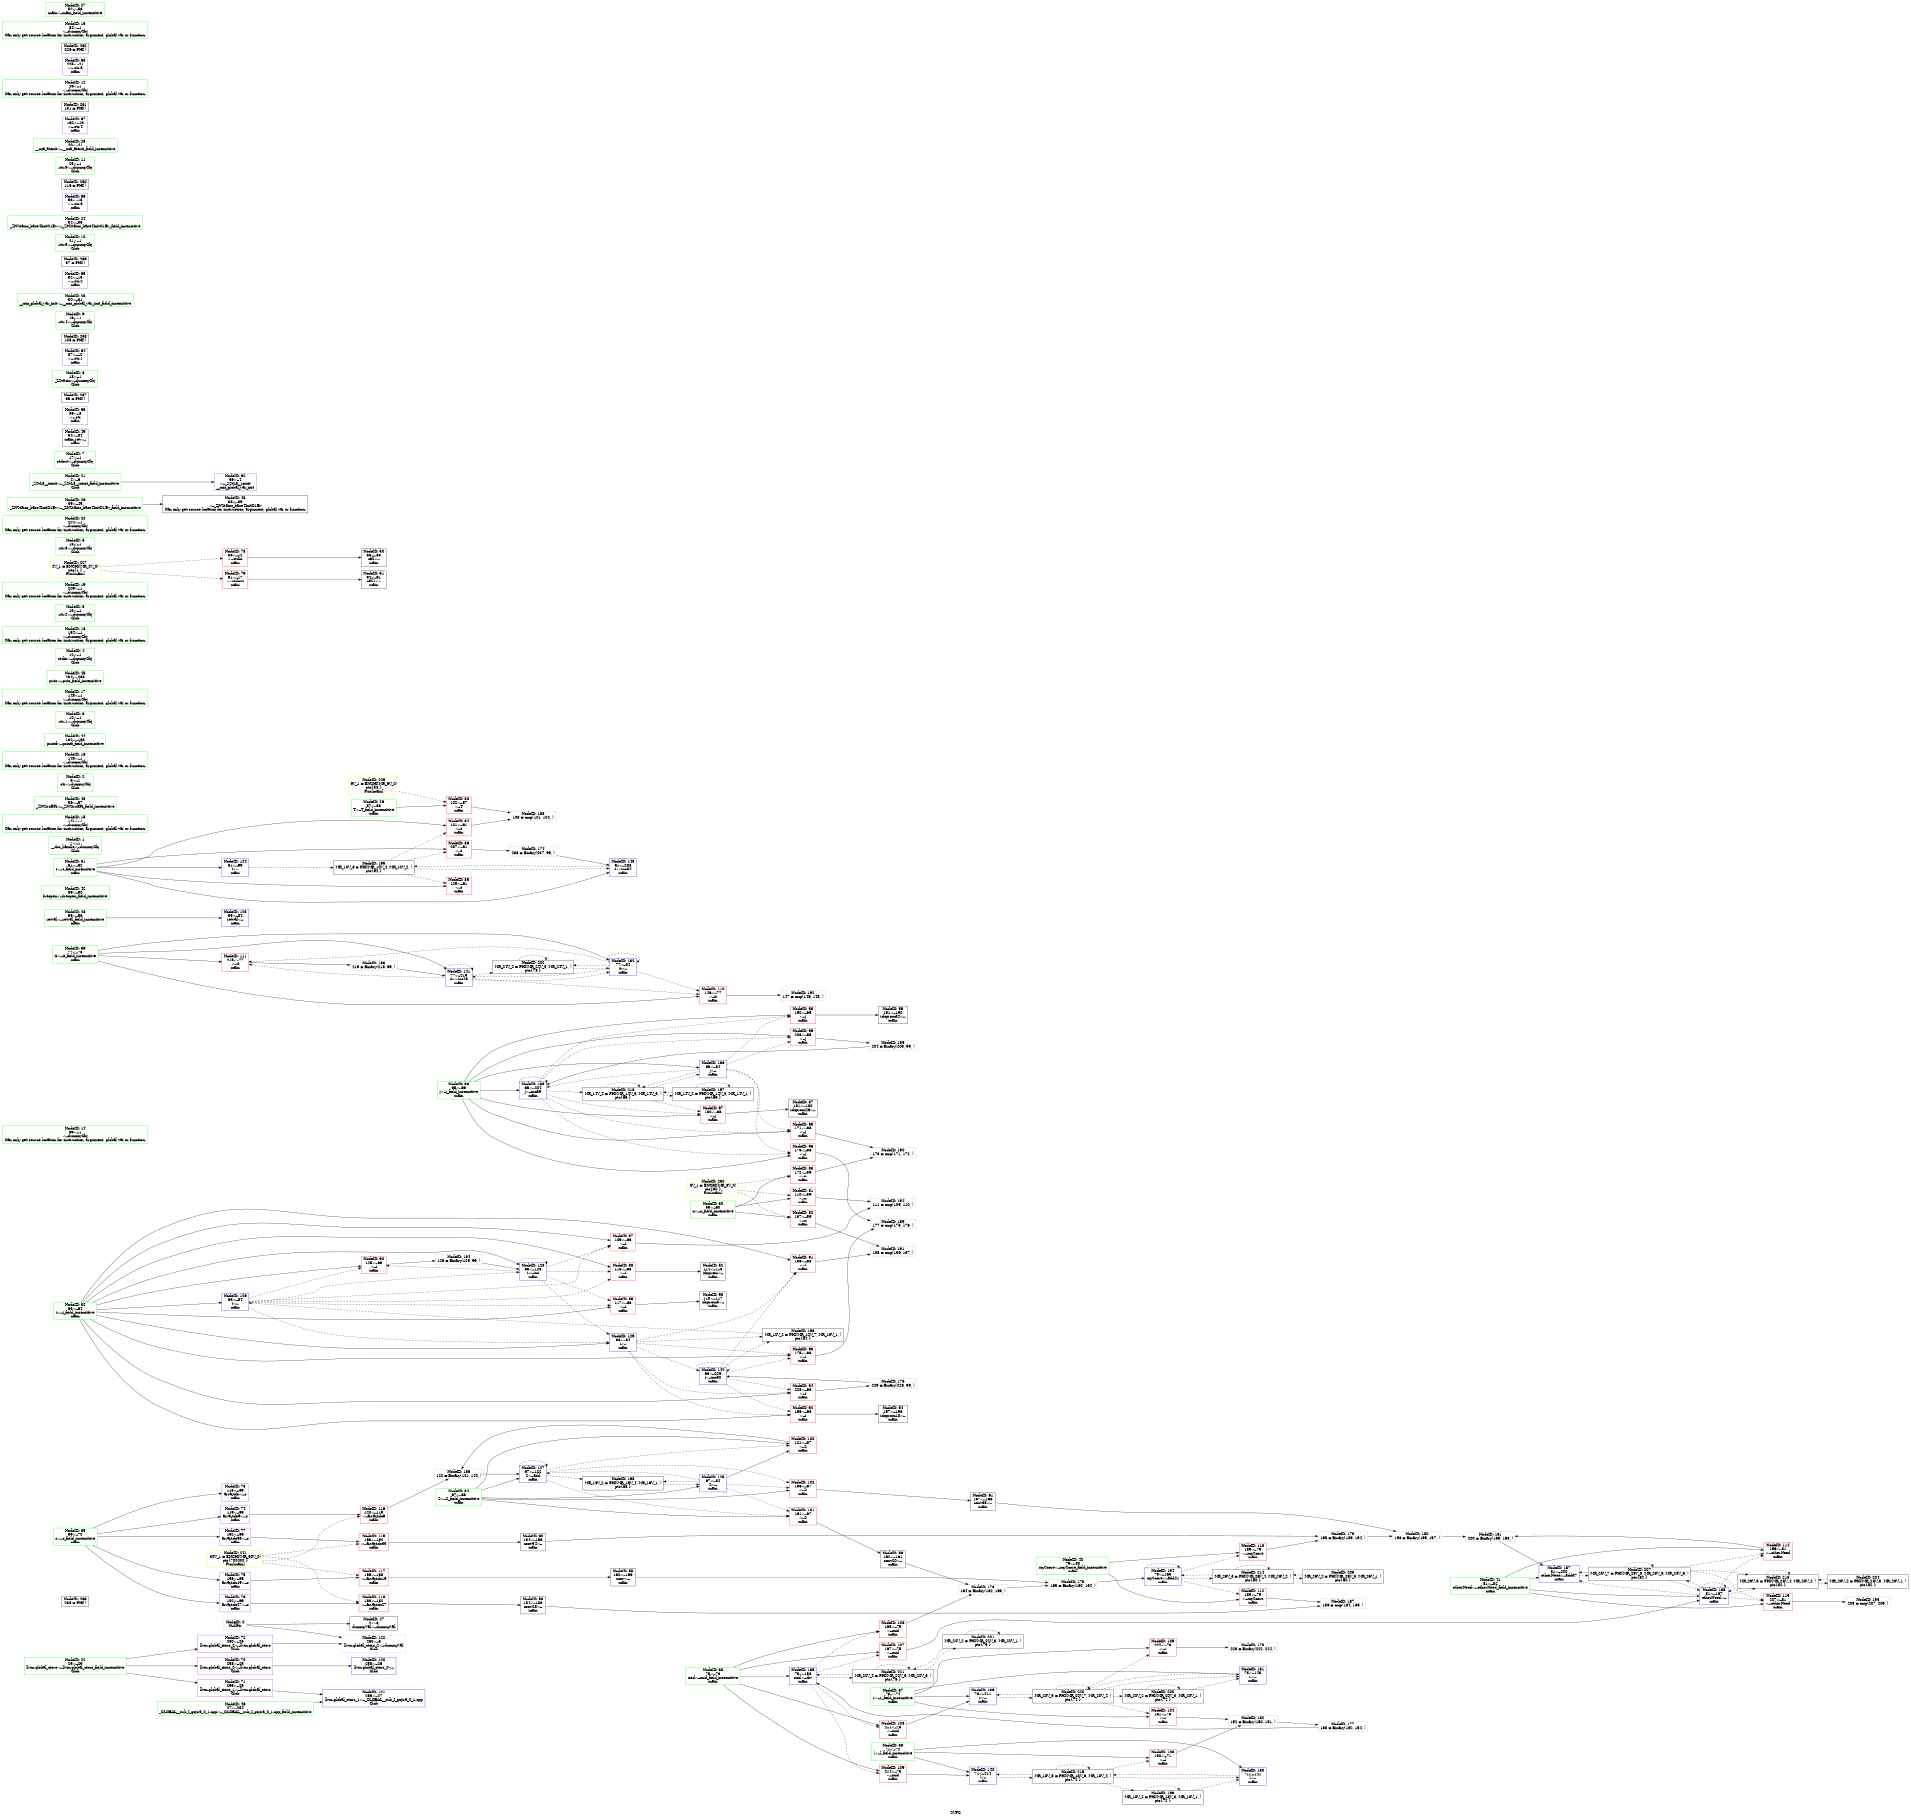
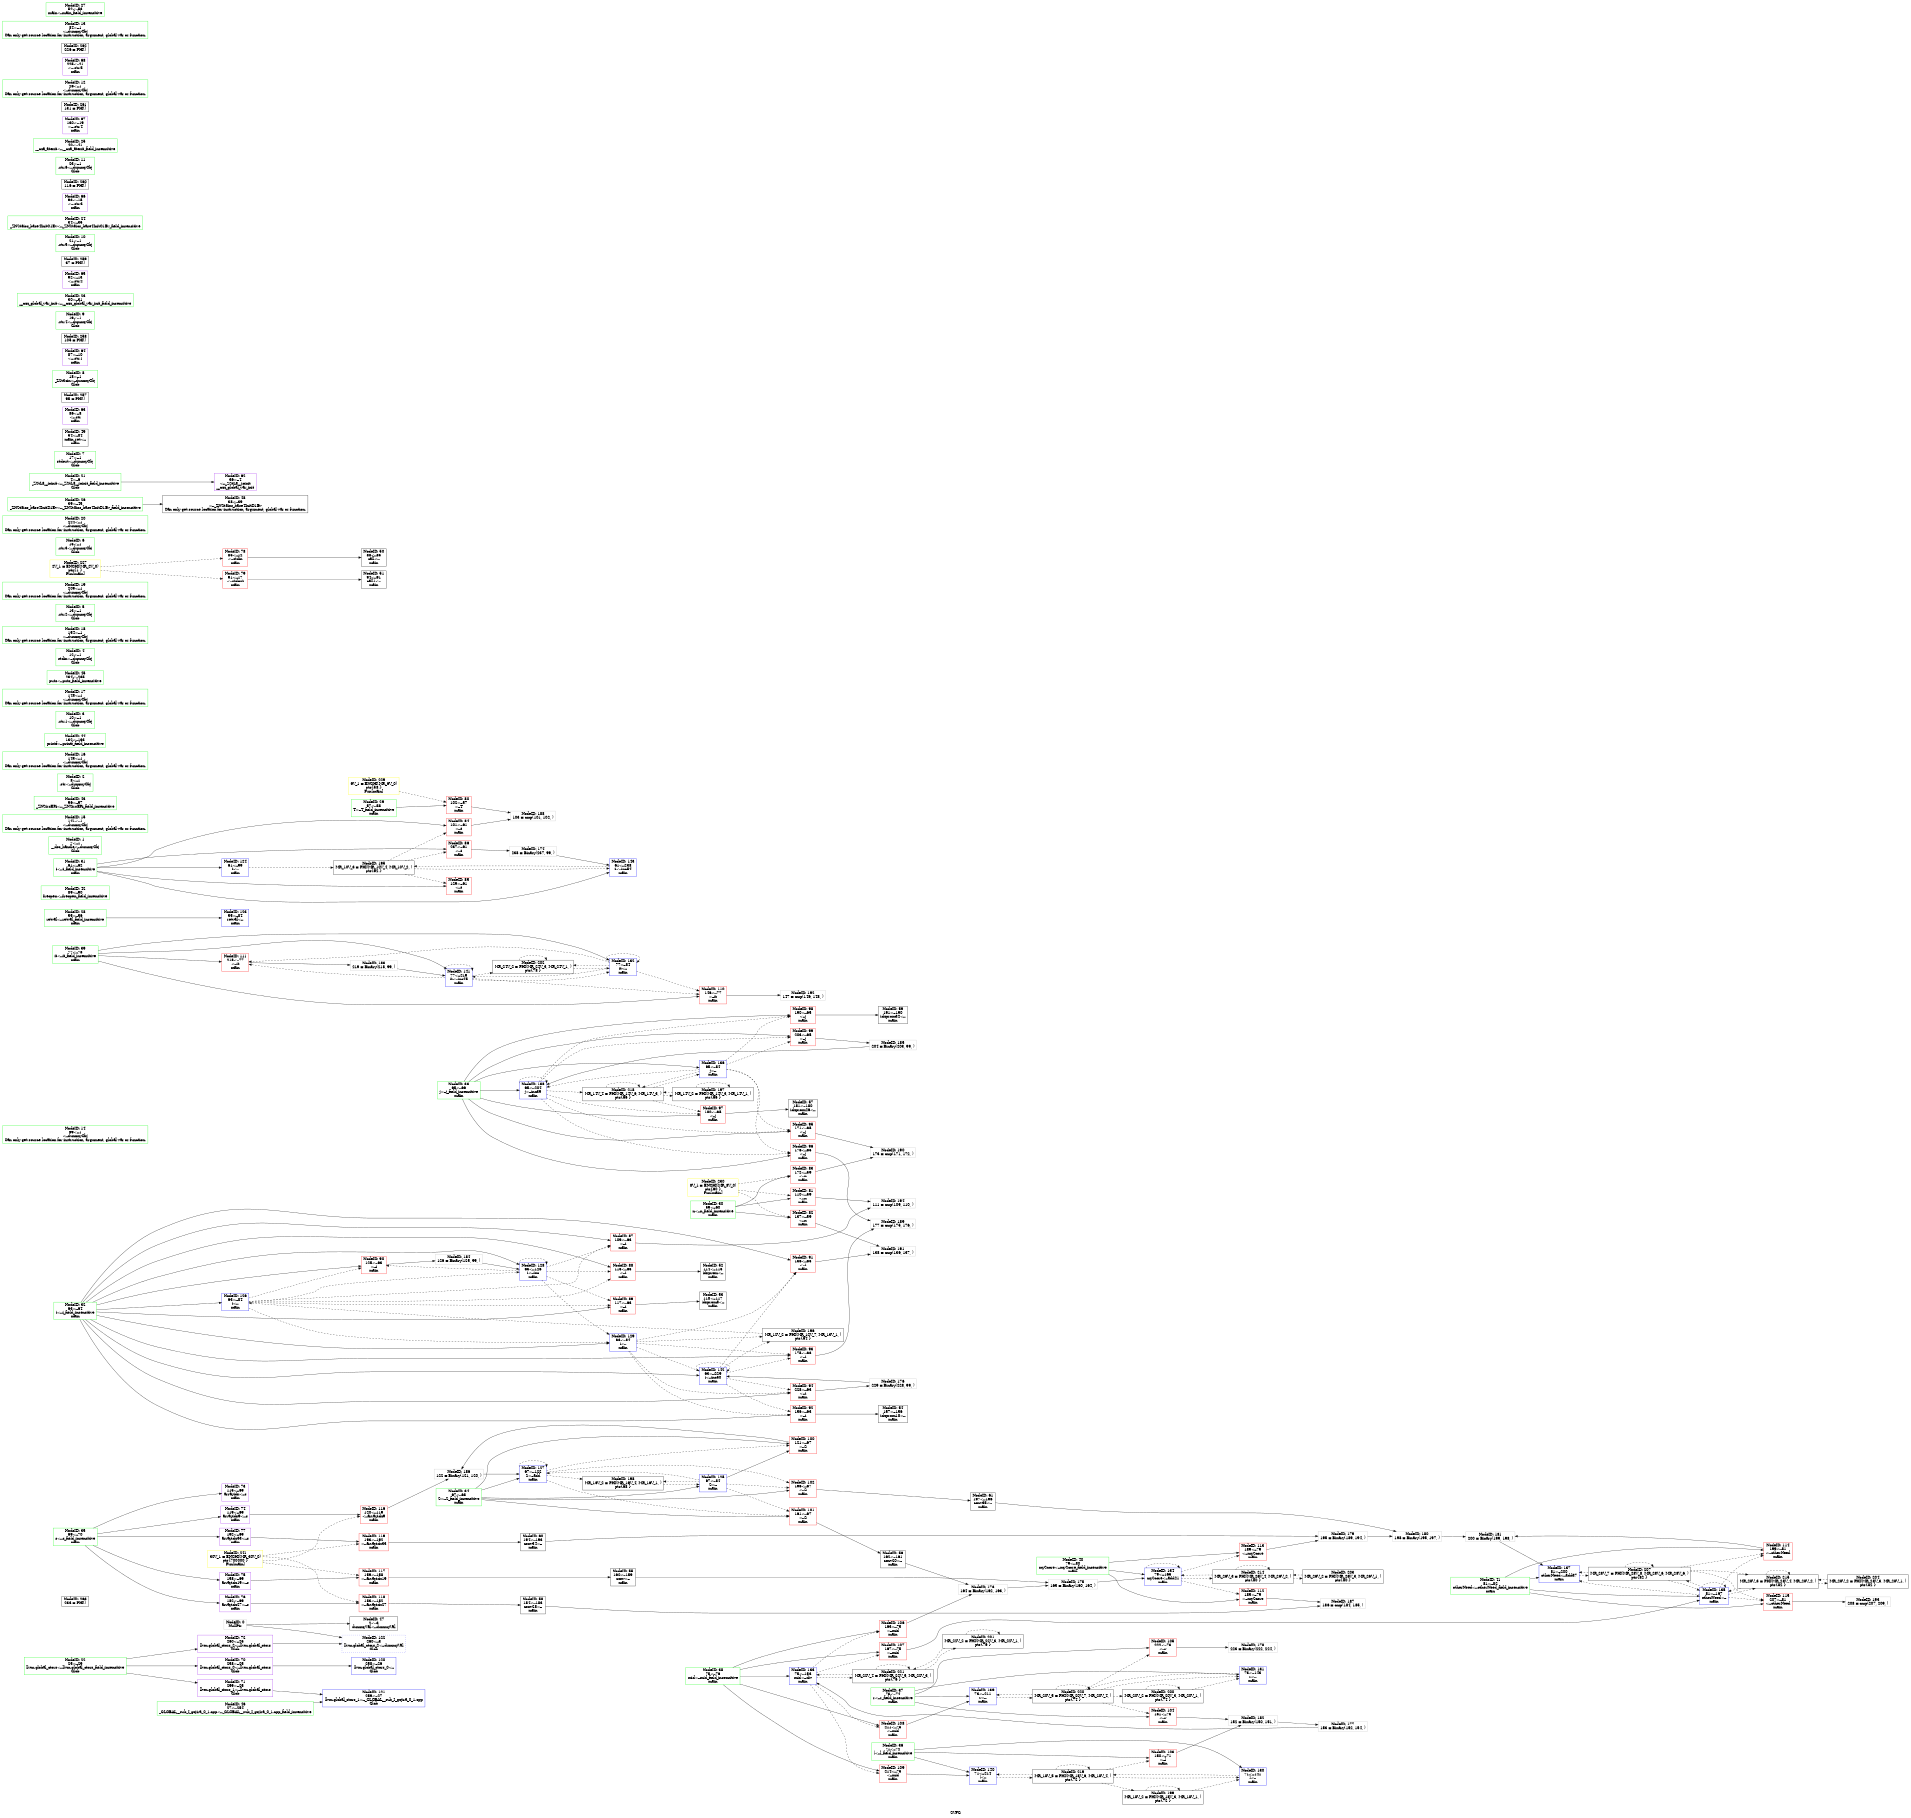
none -> (384, 1372)
none -> (1125, 1572)
